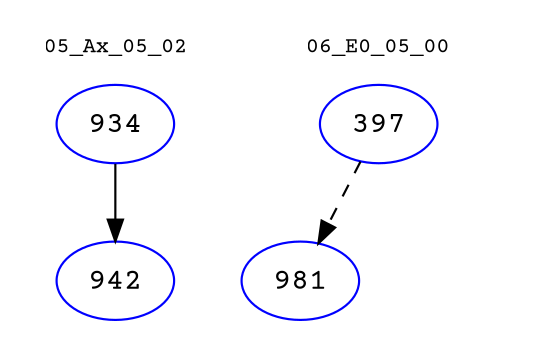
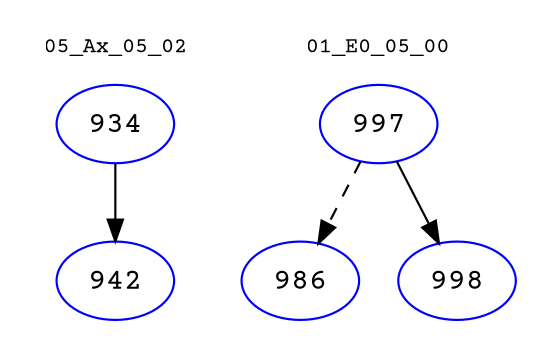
(379, 47) -> (379, 47)
(379, 124) -> (379, 124)
(300, 281) -> (300, 281)
none -> (457, 281)
